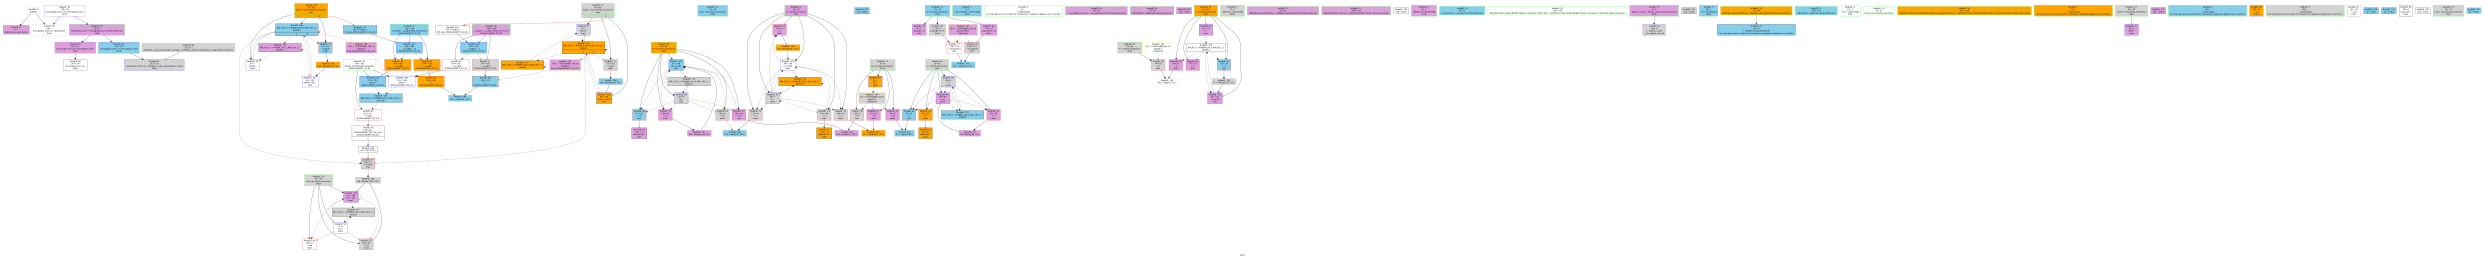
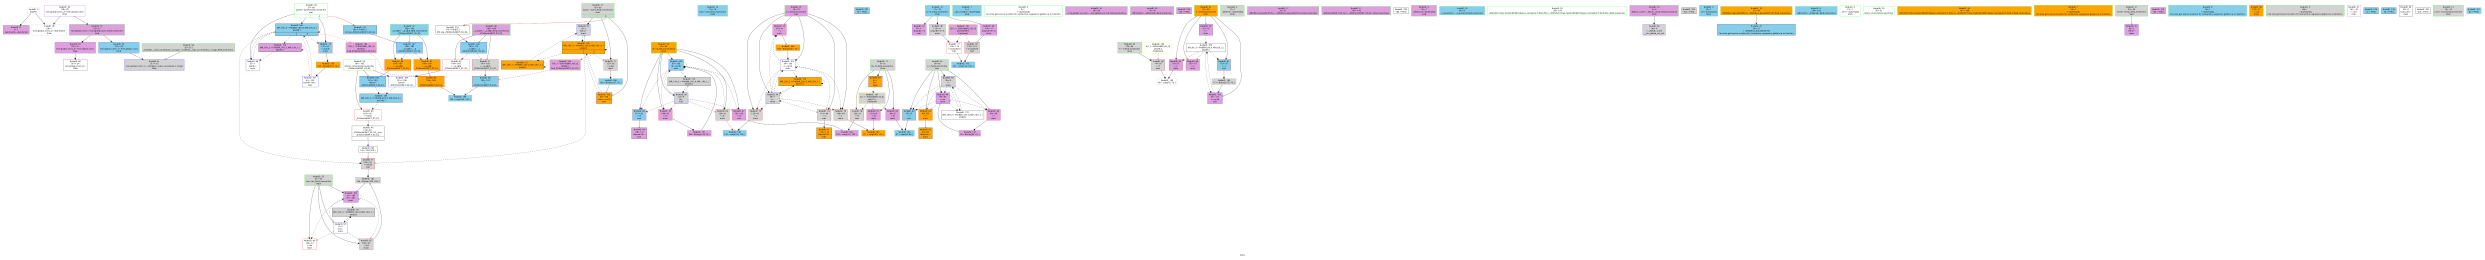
(311, 11) -> (311, 11)
(963, 115) -> (963, 115)
